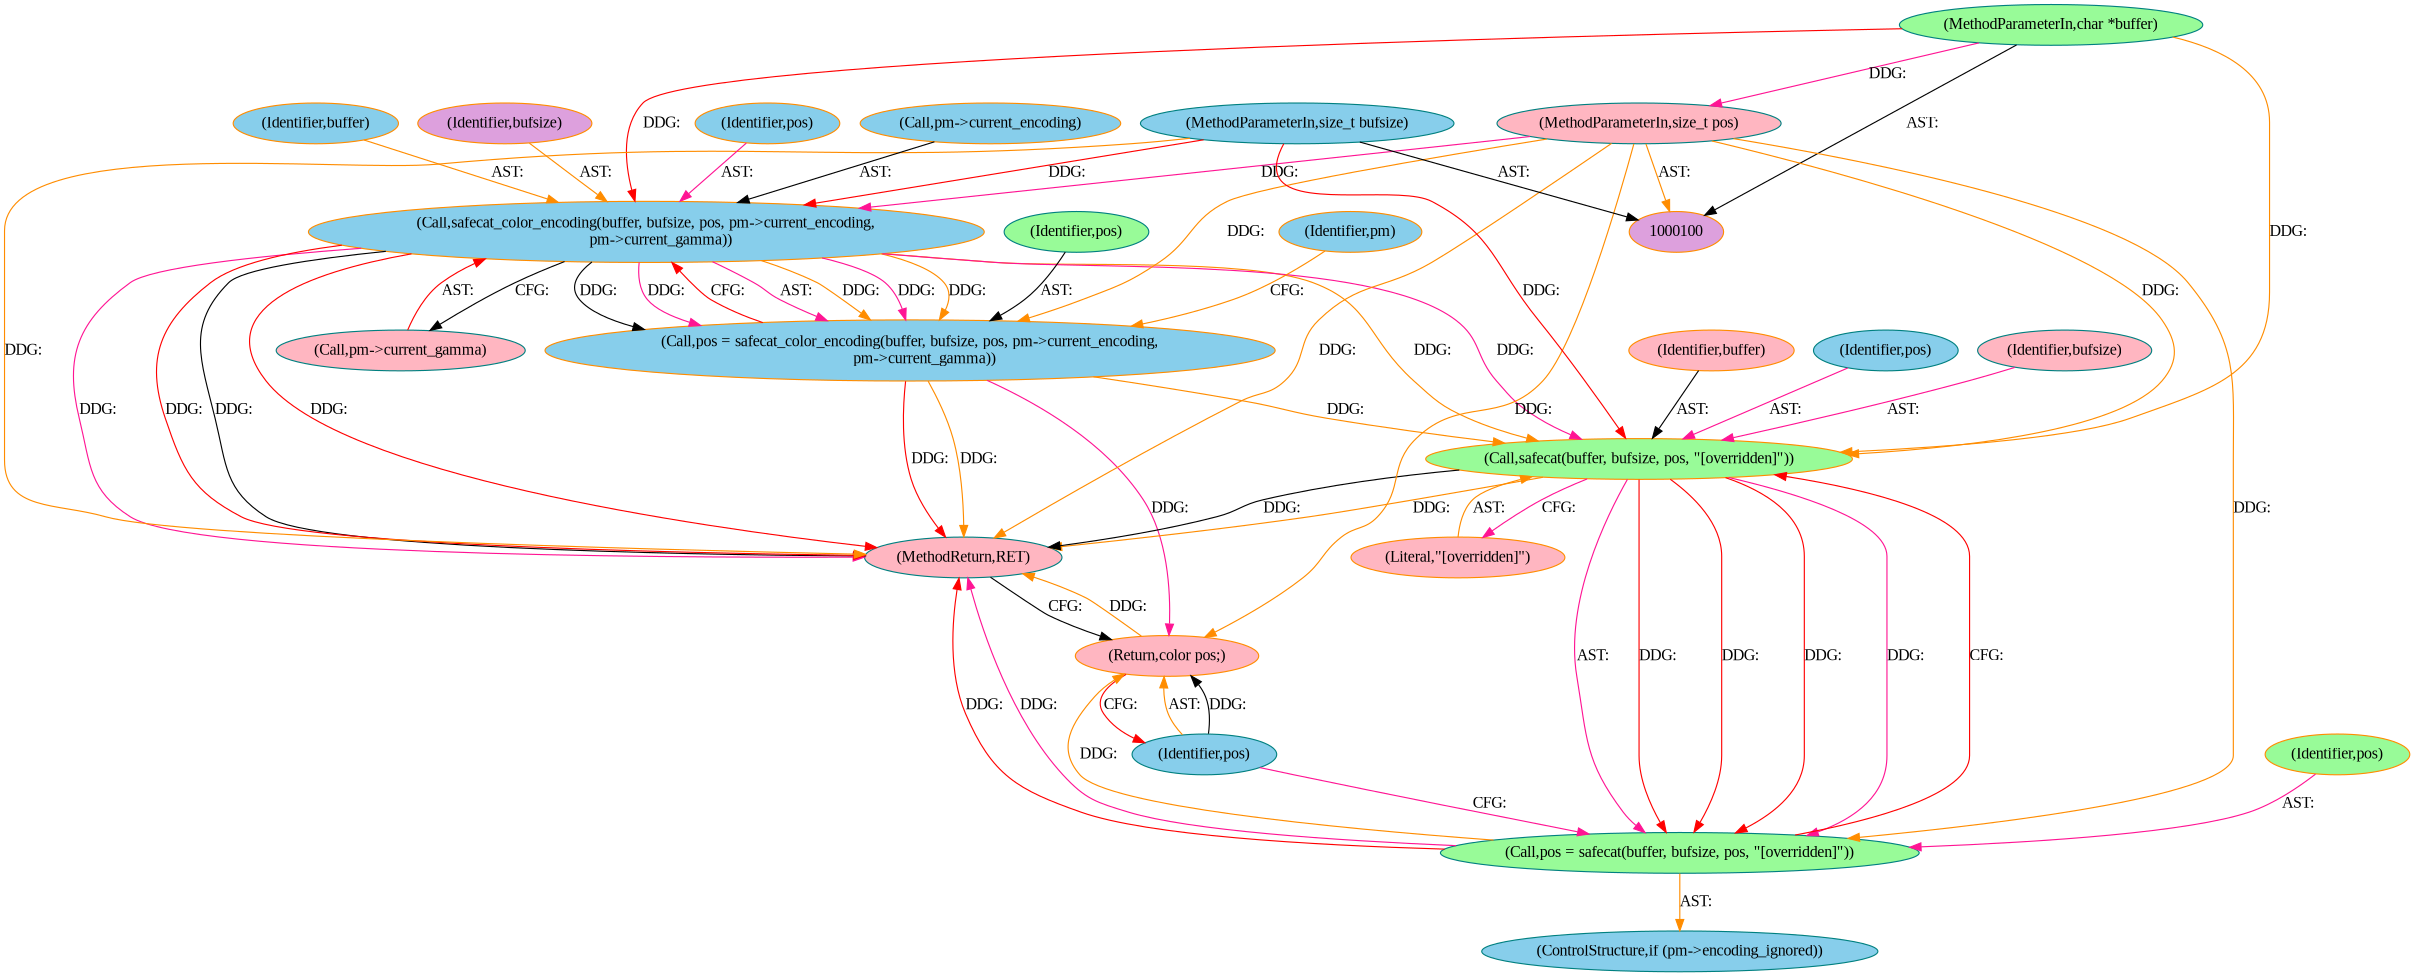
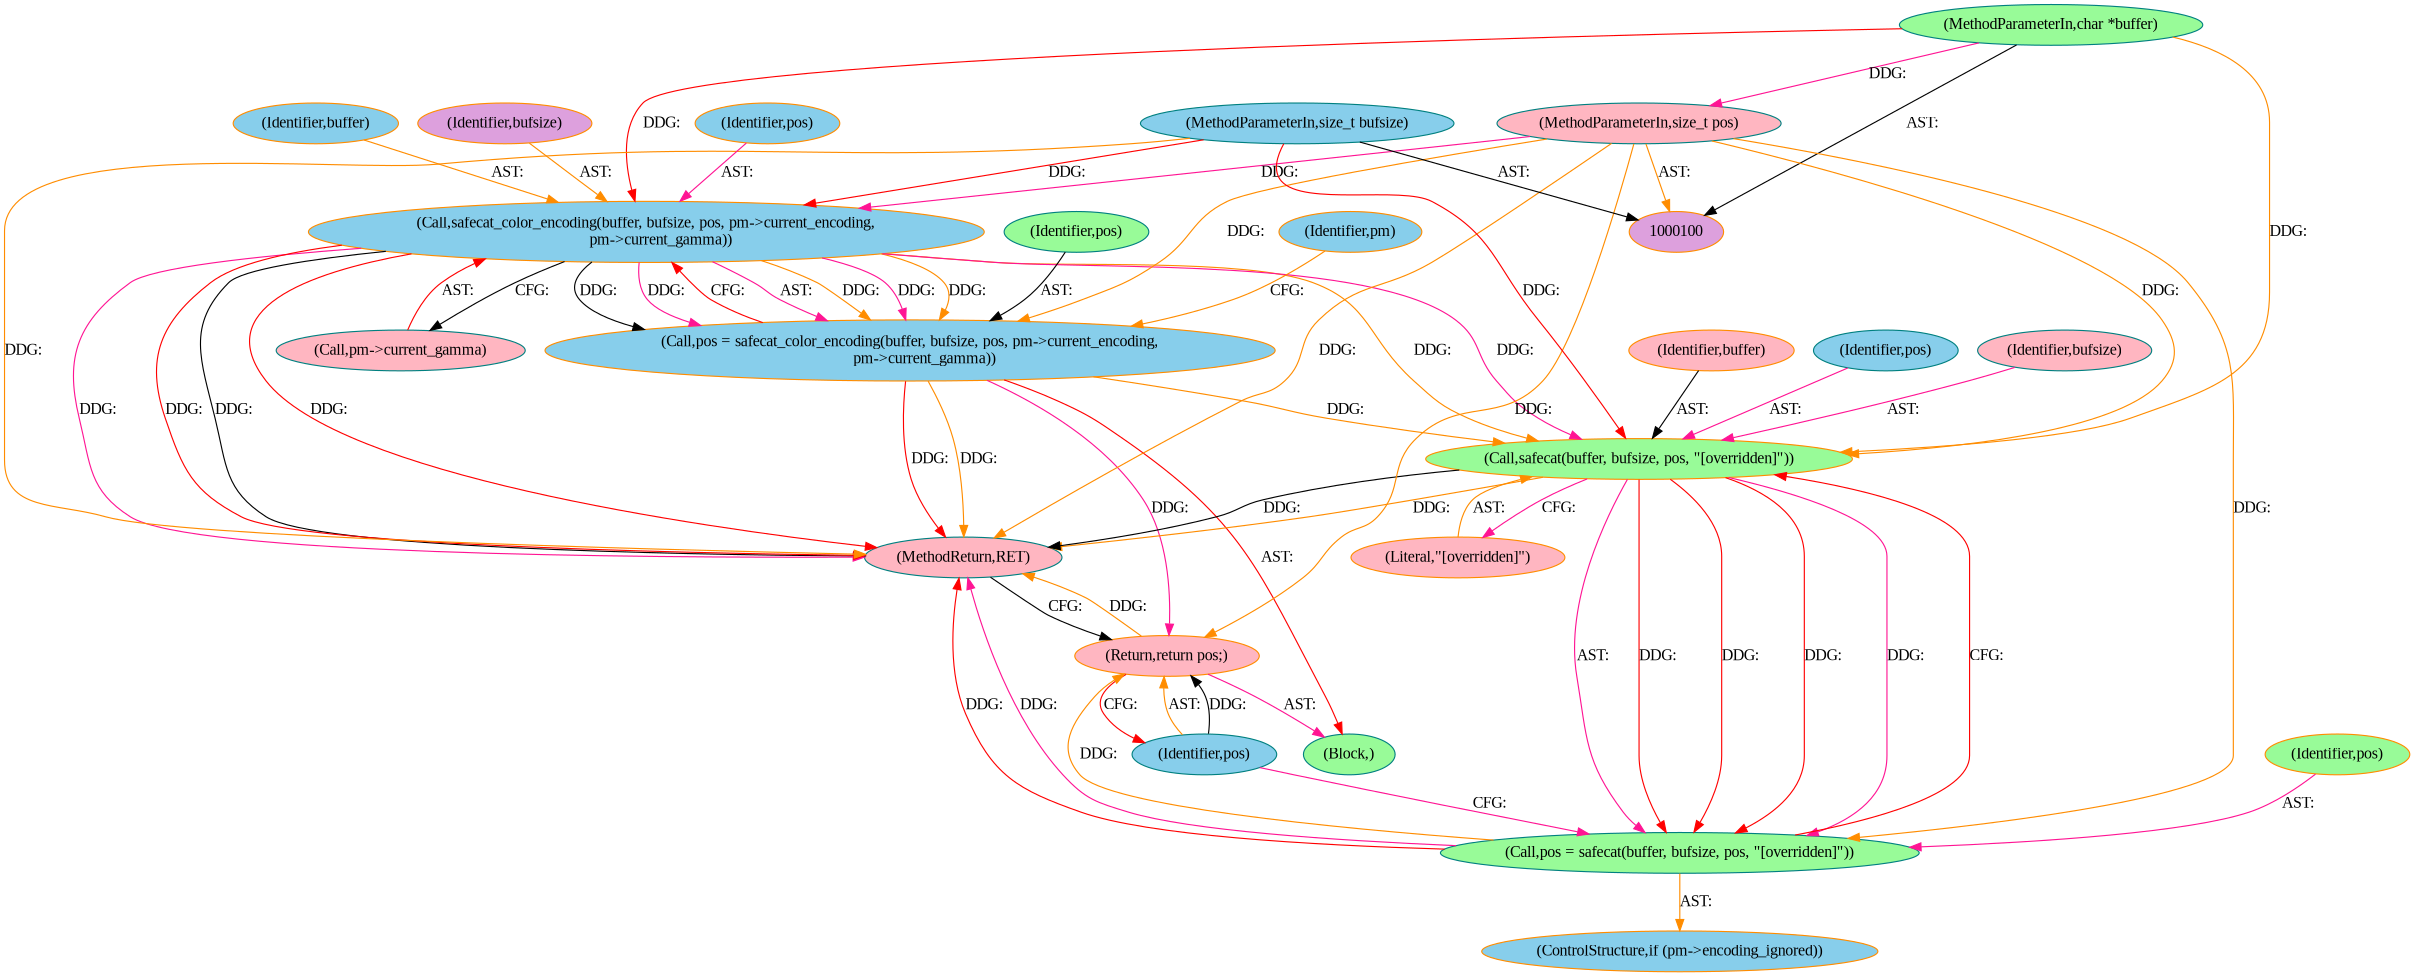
(990, 123) -> none
(1167, 656) -> (1167, 656)
none -> (1349, 754)
(1680, 951) -> (1680, 951)
